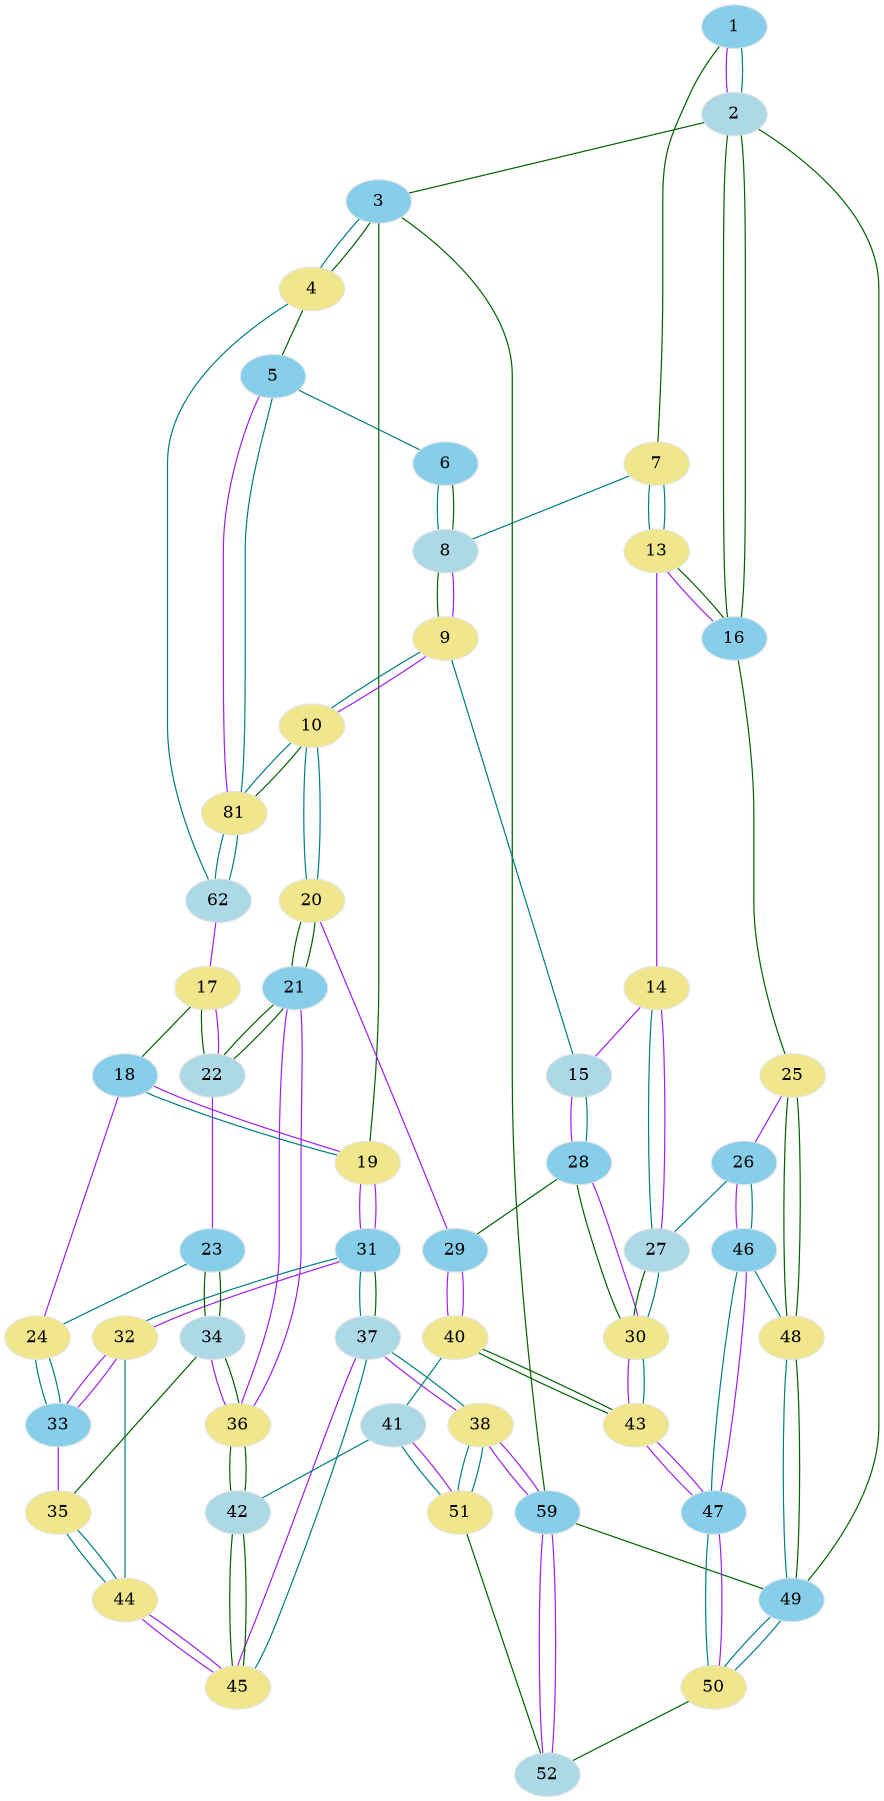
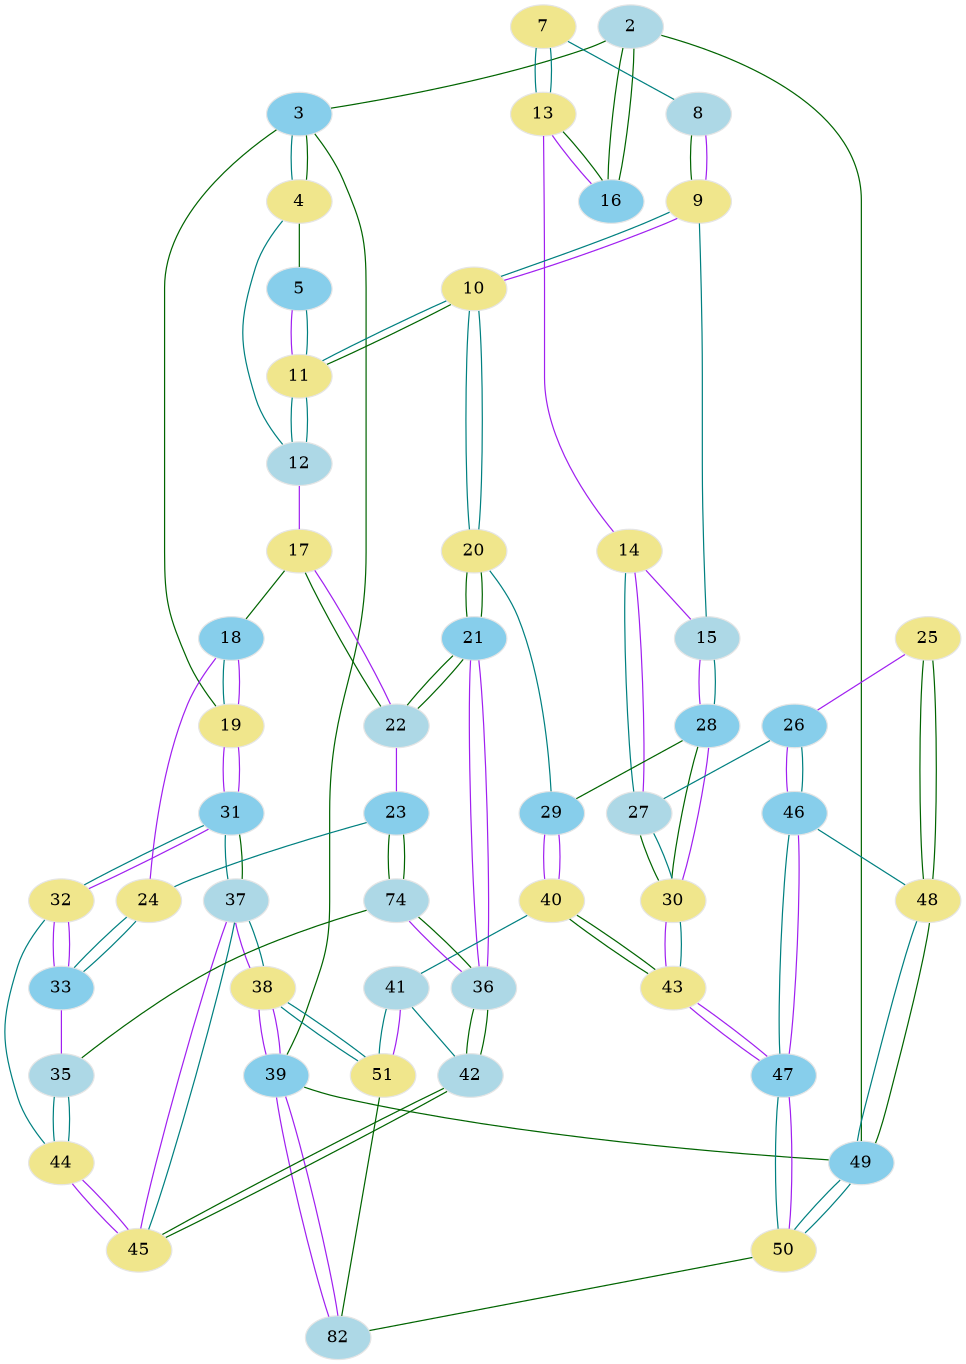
(734, 27) -> none
(445, 464) -> none
(234, 813) -> (299, 376)
(754, 859) -> none
(219, 901) -> (299, 464)
(384, 1075) -> (536, 676)
(212, 1338) -> (396, 901)
(238, 1425) -> (484, 988)
(58, 1513) -> (61, 1076)
(547, 1513) -> (276, 1076)
(547, 1775) -> (338, 1338)
